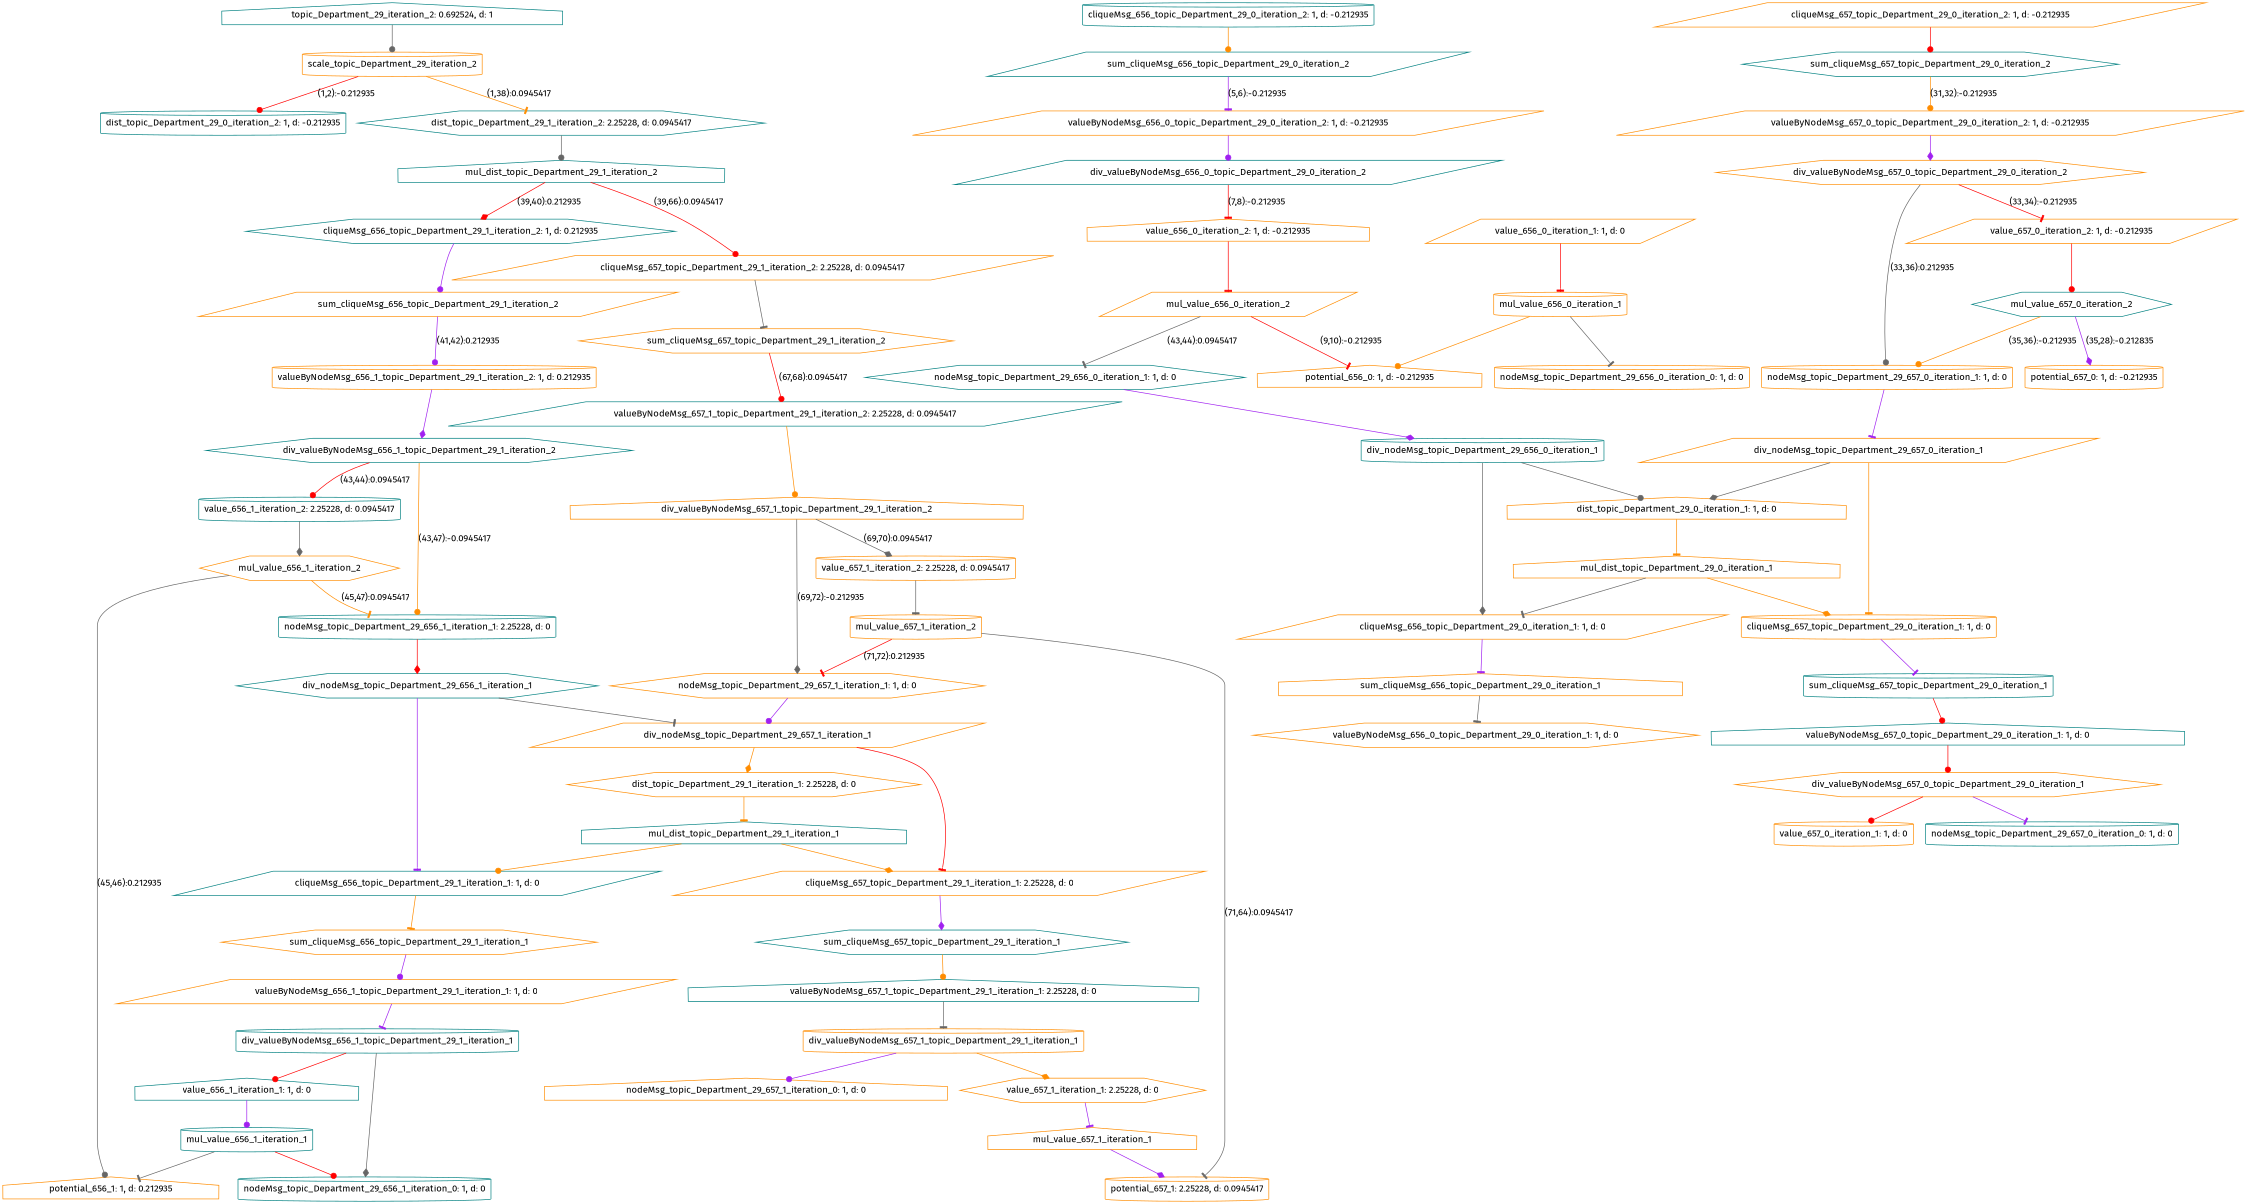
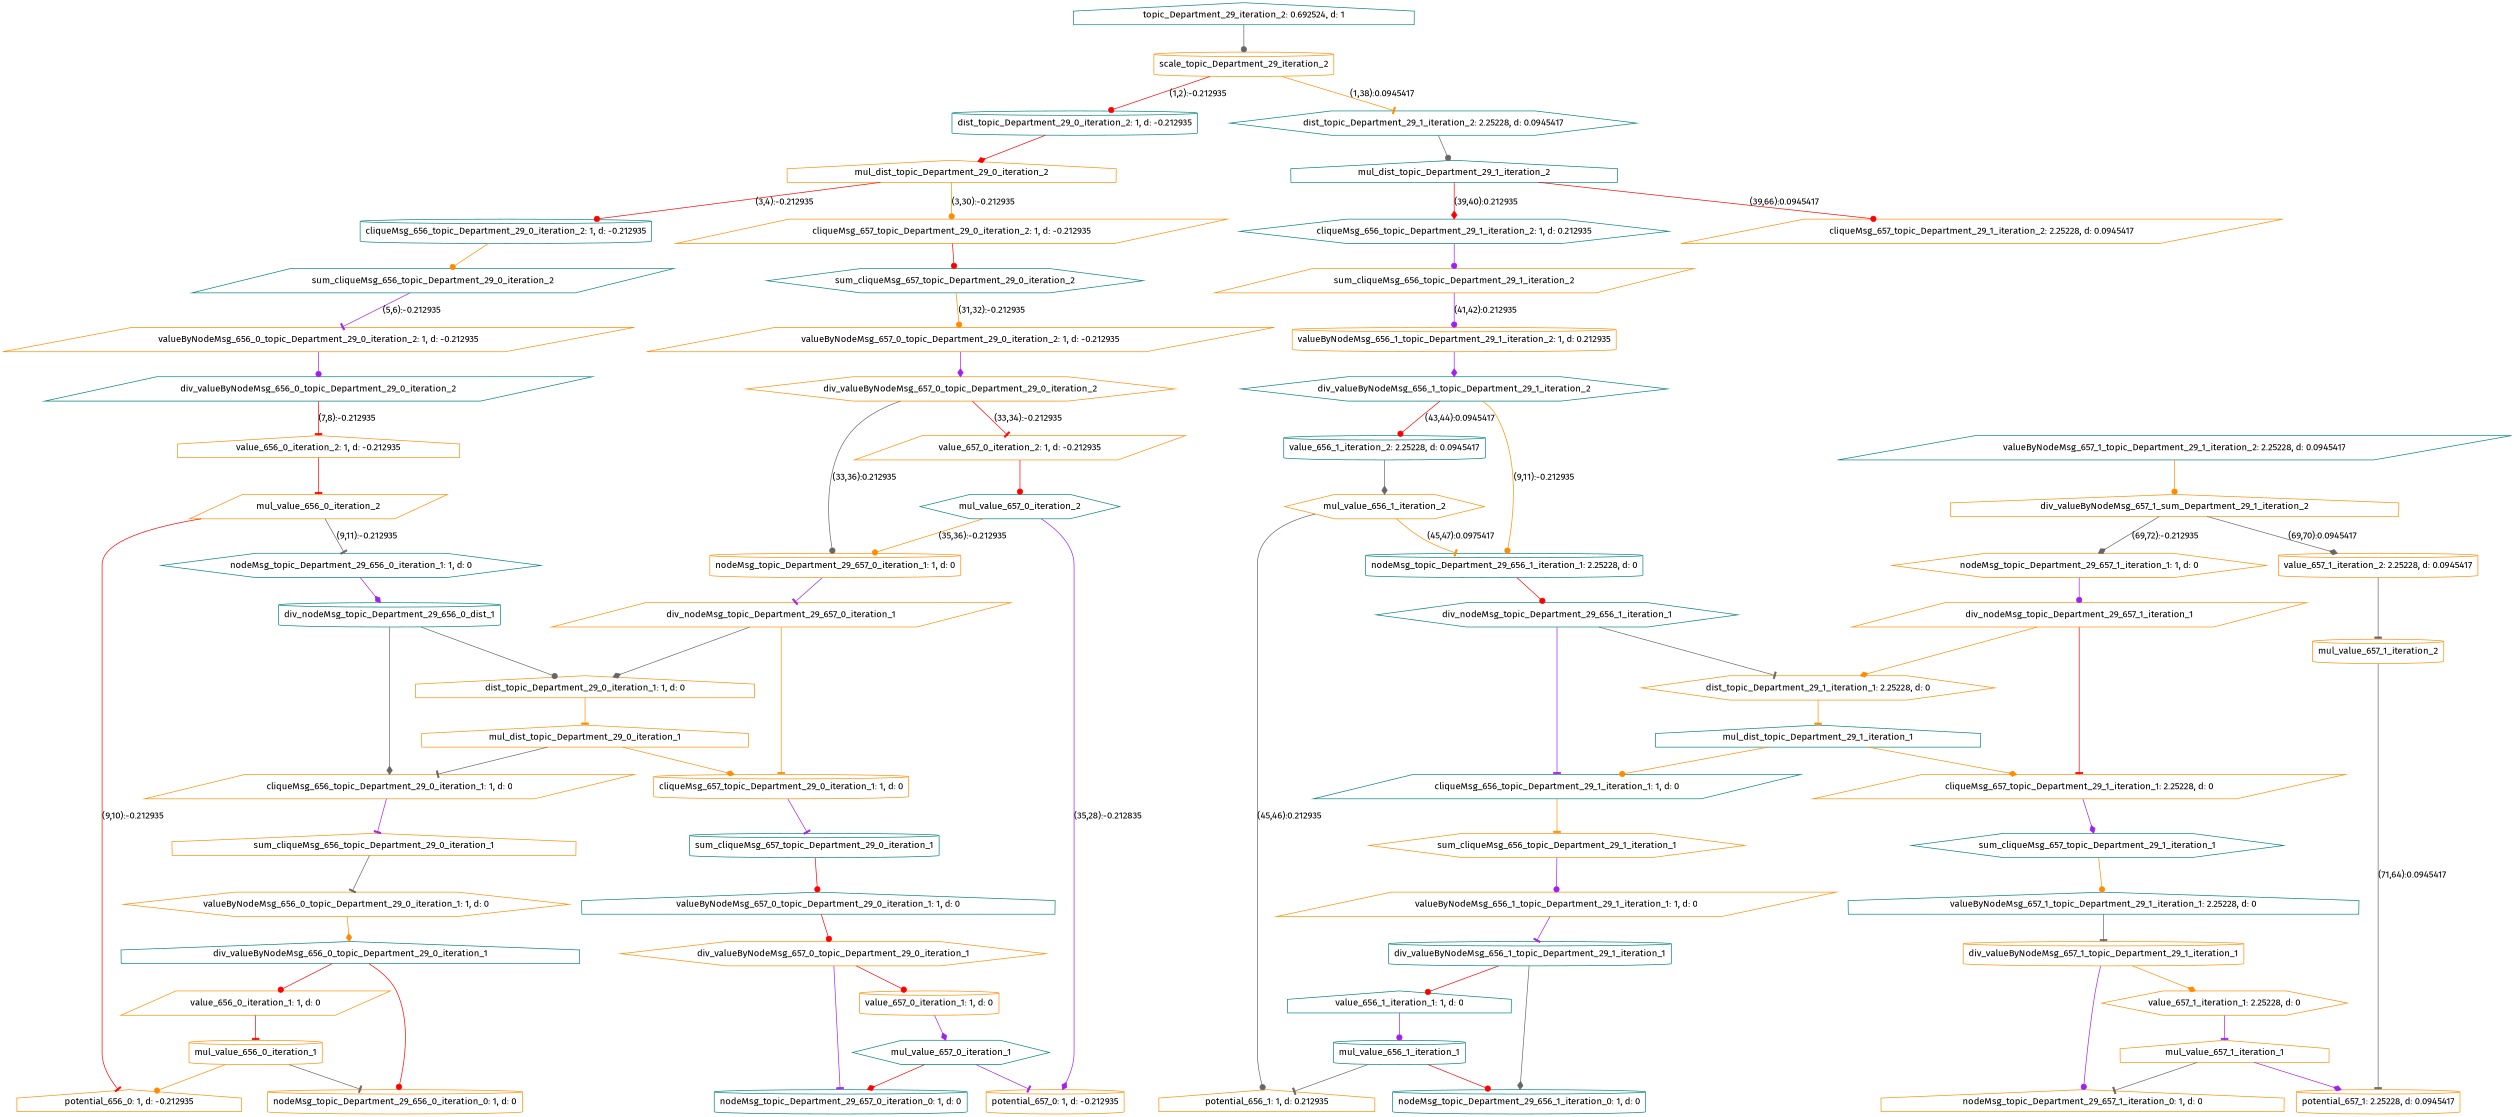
none -> (952, 172)
(766, 341) -> none
(1202, 341) -> (367, 536)
(1483, 450) -> (390, 615)
(797, 509) -> (2175, 507)
(455, 539) -> (1544, 477)
(376, 598) -> (1461, 536)
(417, 652) -> (1529, 588)
(858, 656) -> none
(586, 710) -> (1686, 651)
none -> (350, 954)
none -> (951, 1052)
none -> (2157, 1076)
